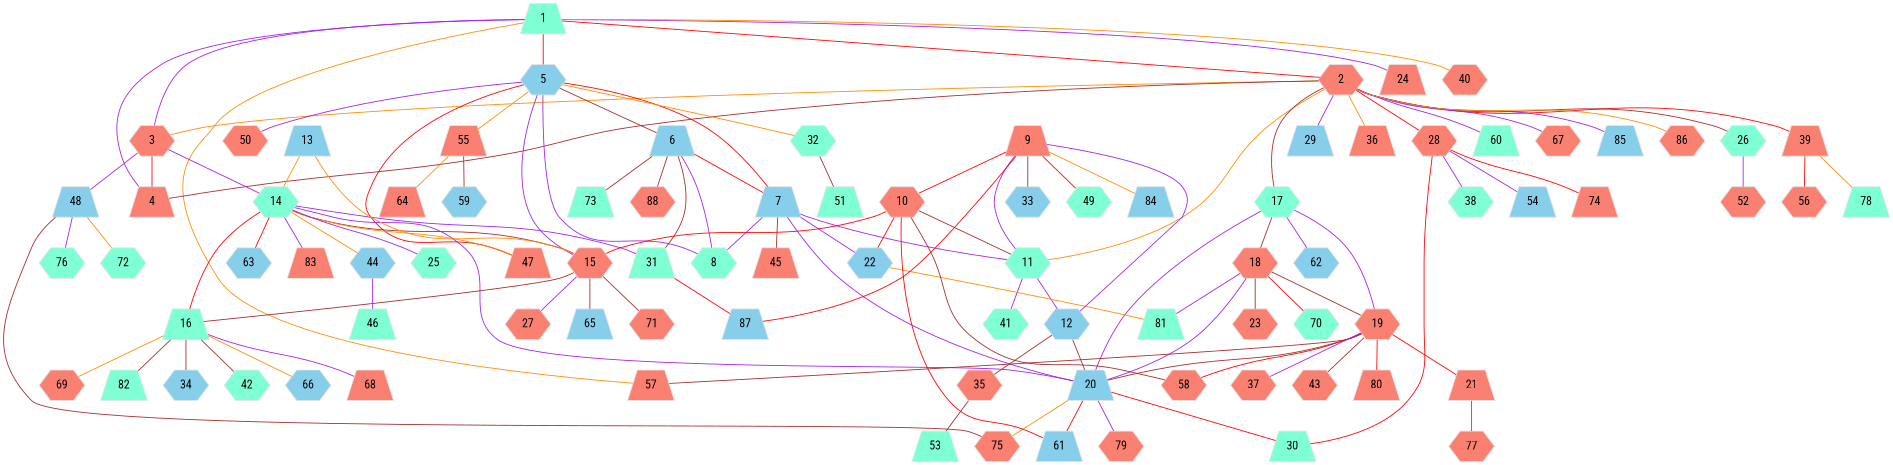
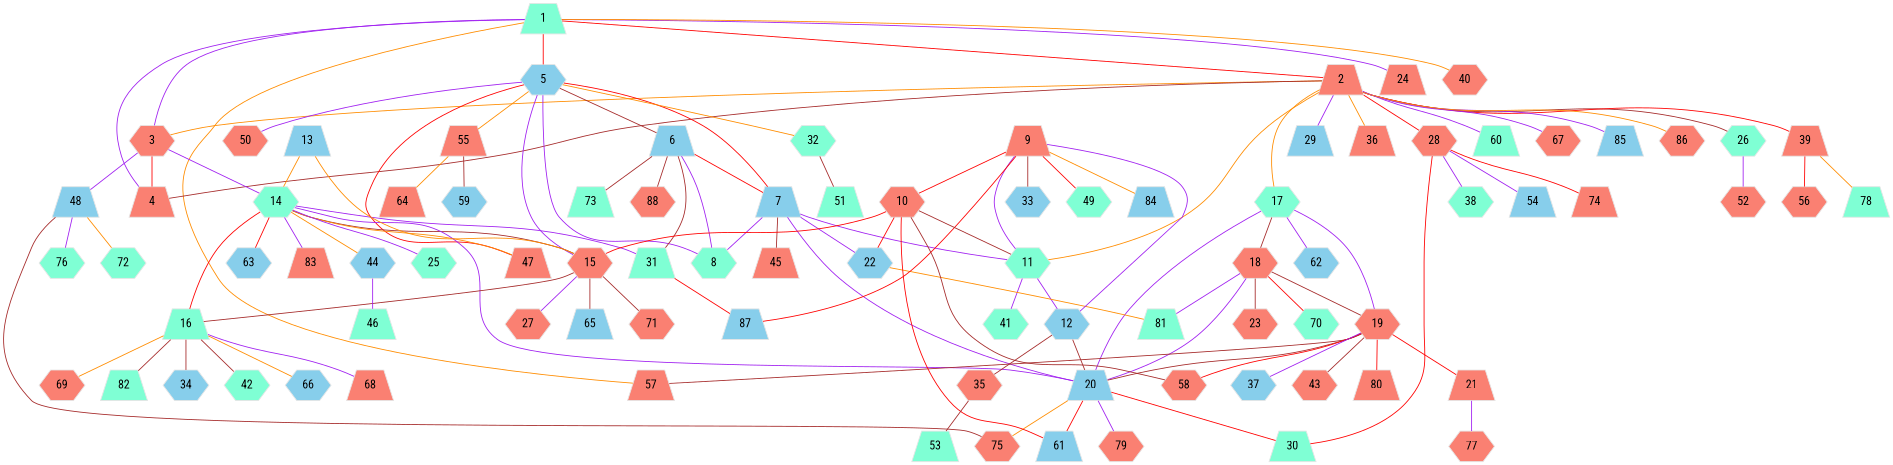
(1341, 80) -> (1341, 80)
(1278, 127) -> (1278, 129)
(1253, 385) -> (1253, 385)
